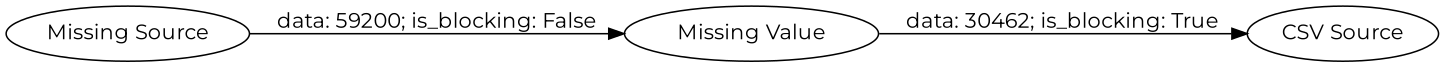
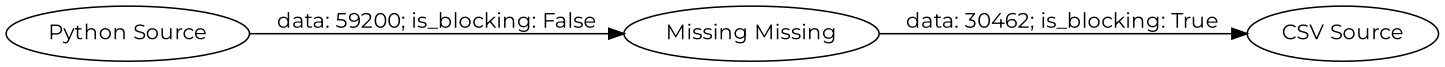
(128, 34) -> (128, 34)
(752, 34) -> (752, 34)
